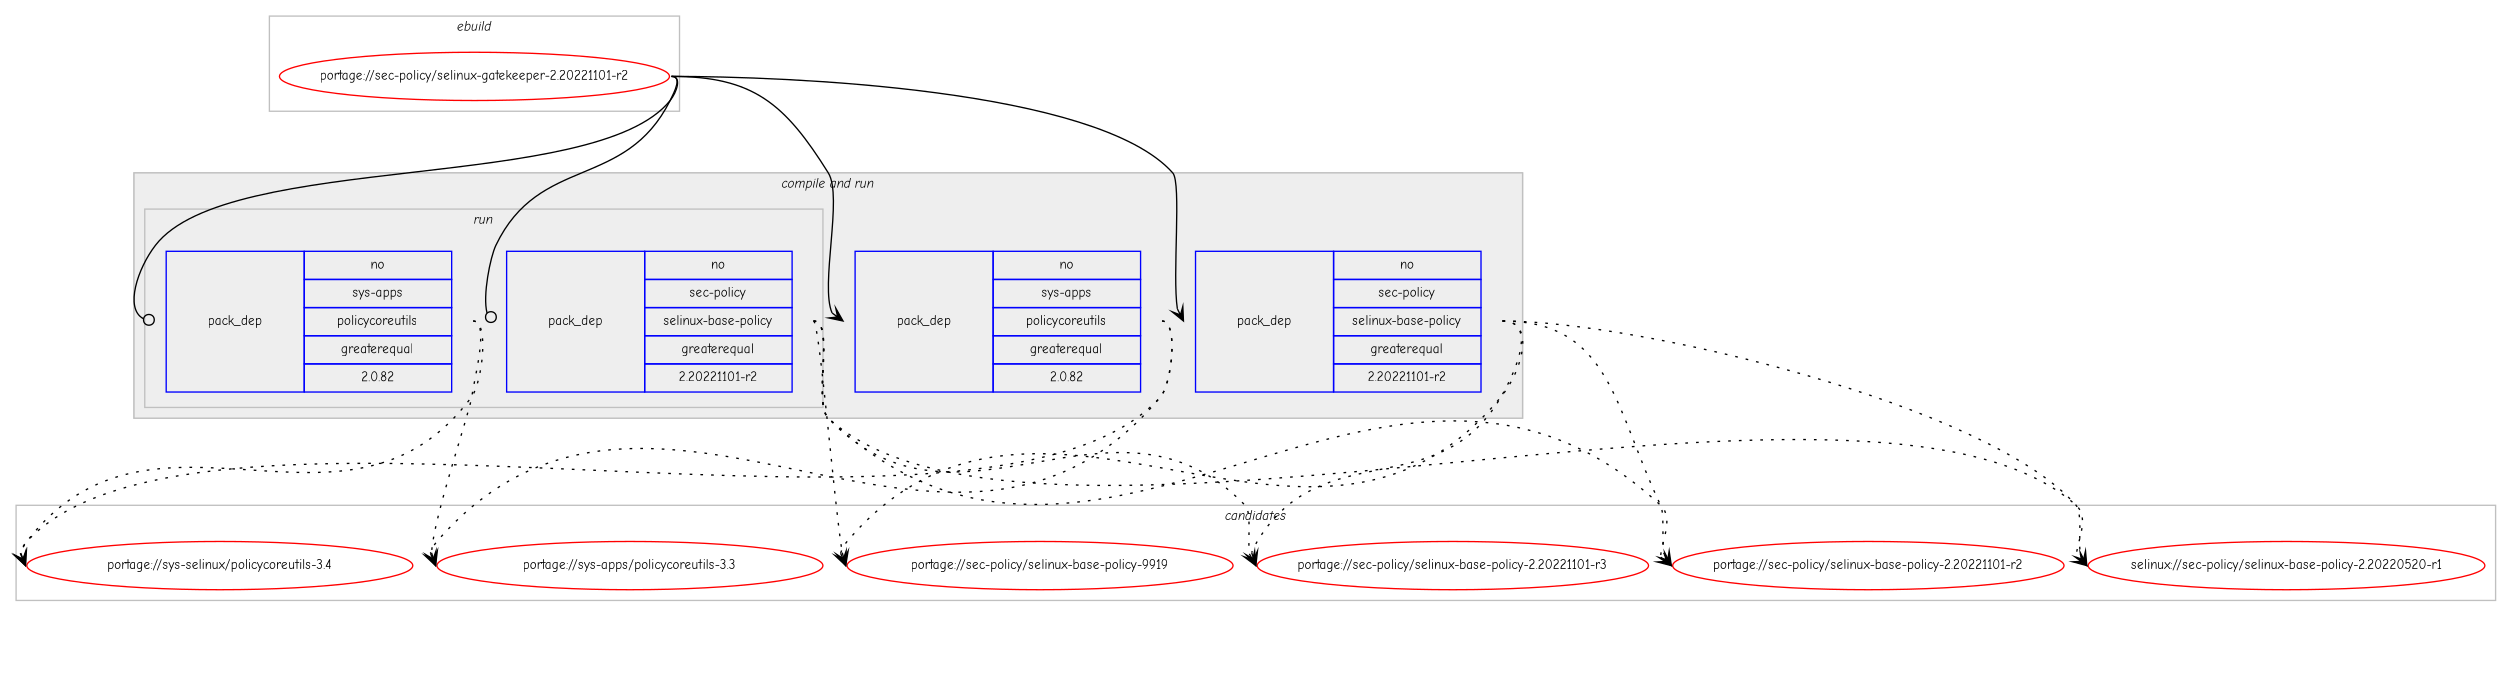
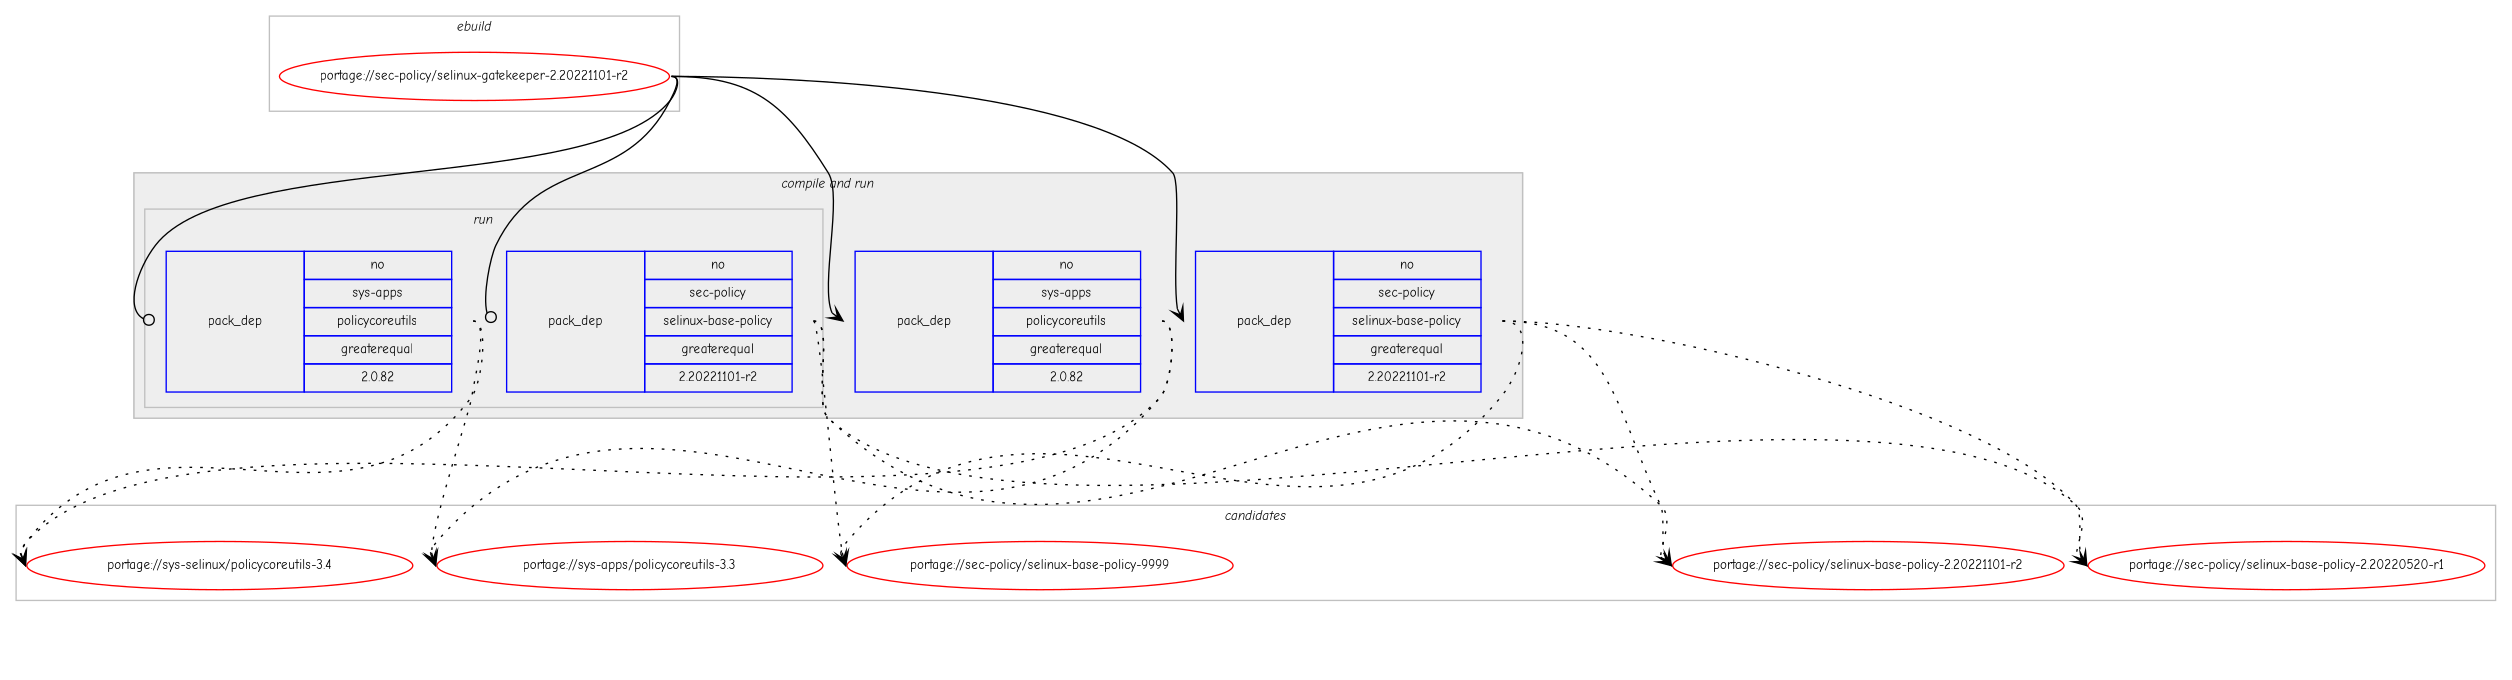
(1040, 566) -> (1040, 566)
(1453, 566) -> none
(2287, 566) -> (2287, 566)
